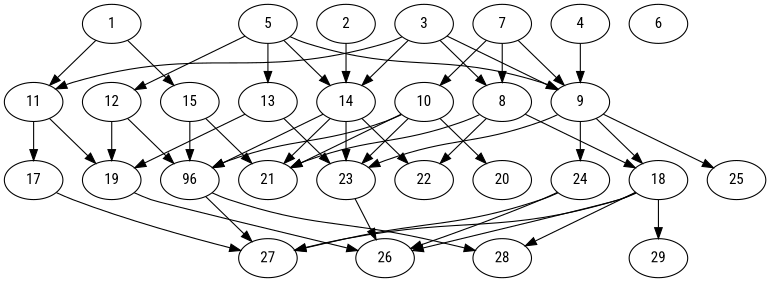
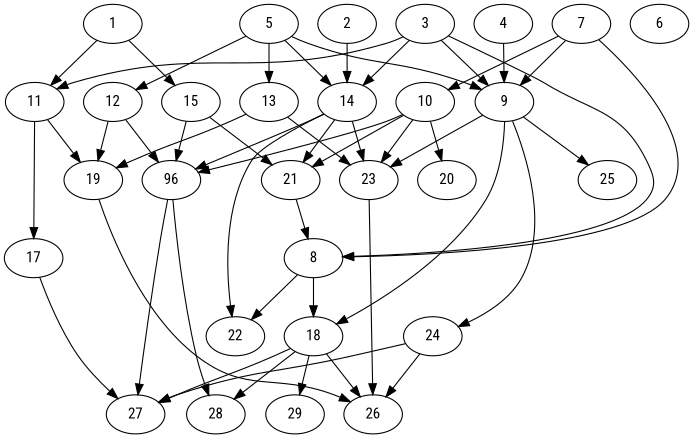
(400, 138) -> (301, 214)
